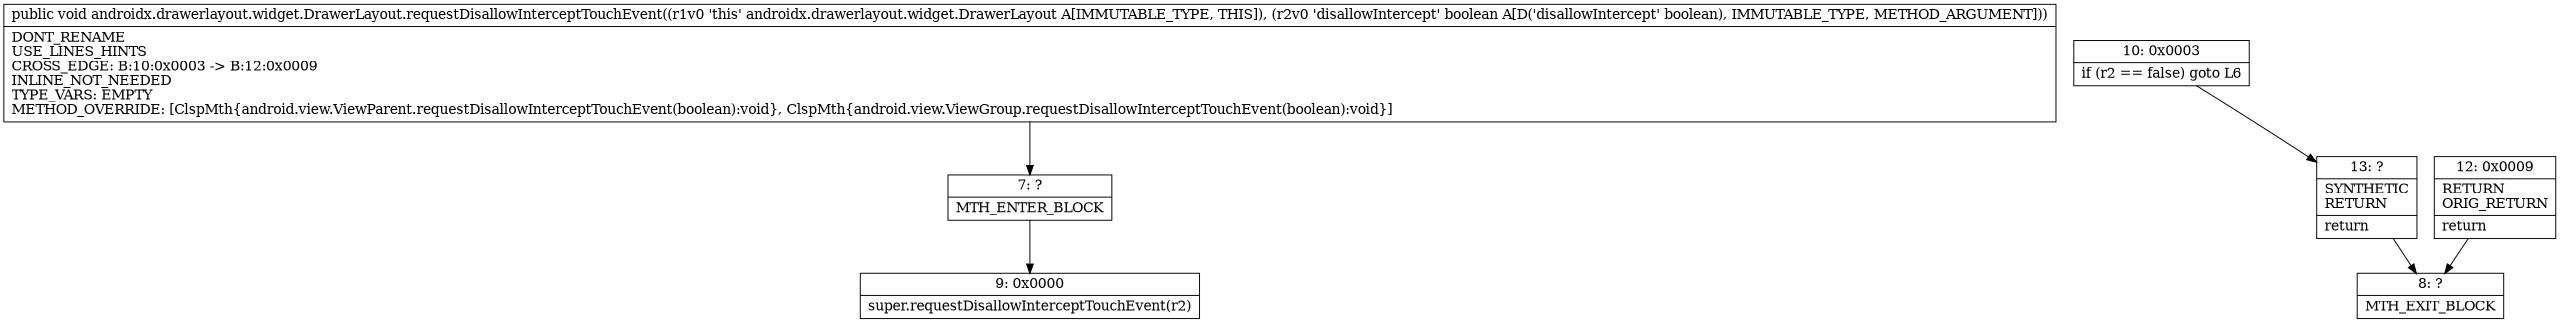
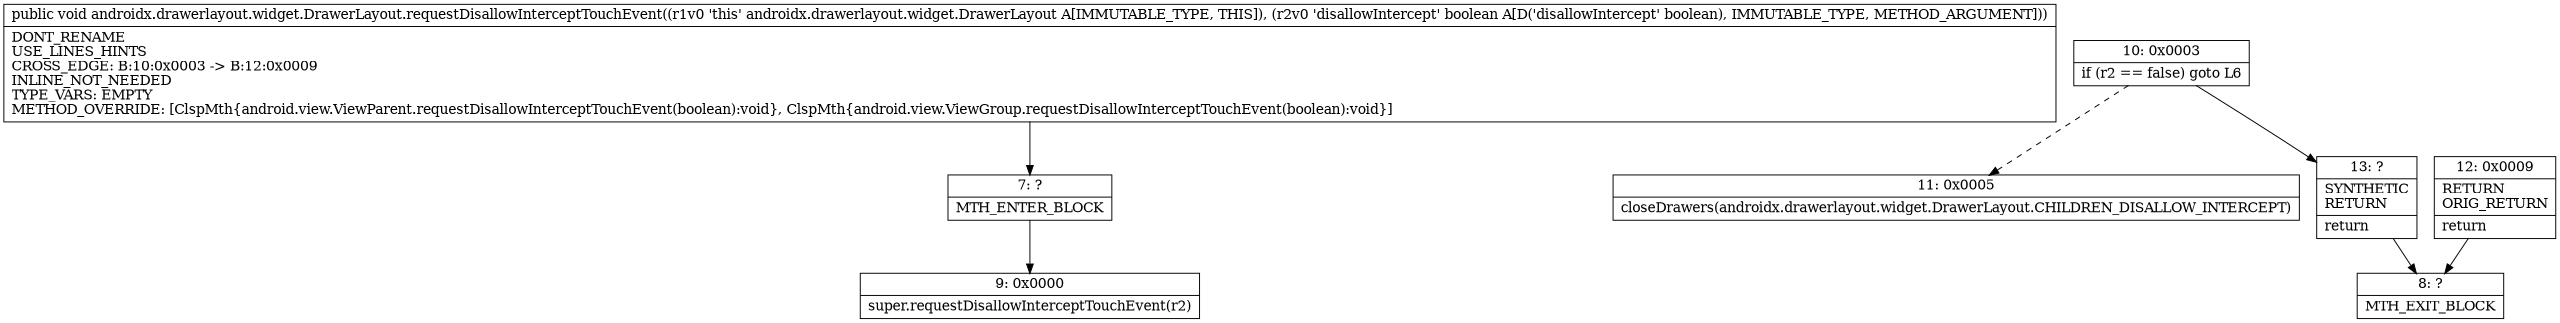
none -> (1956, 198)
